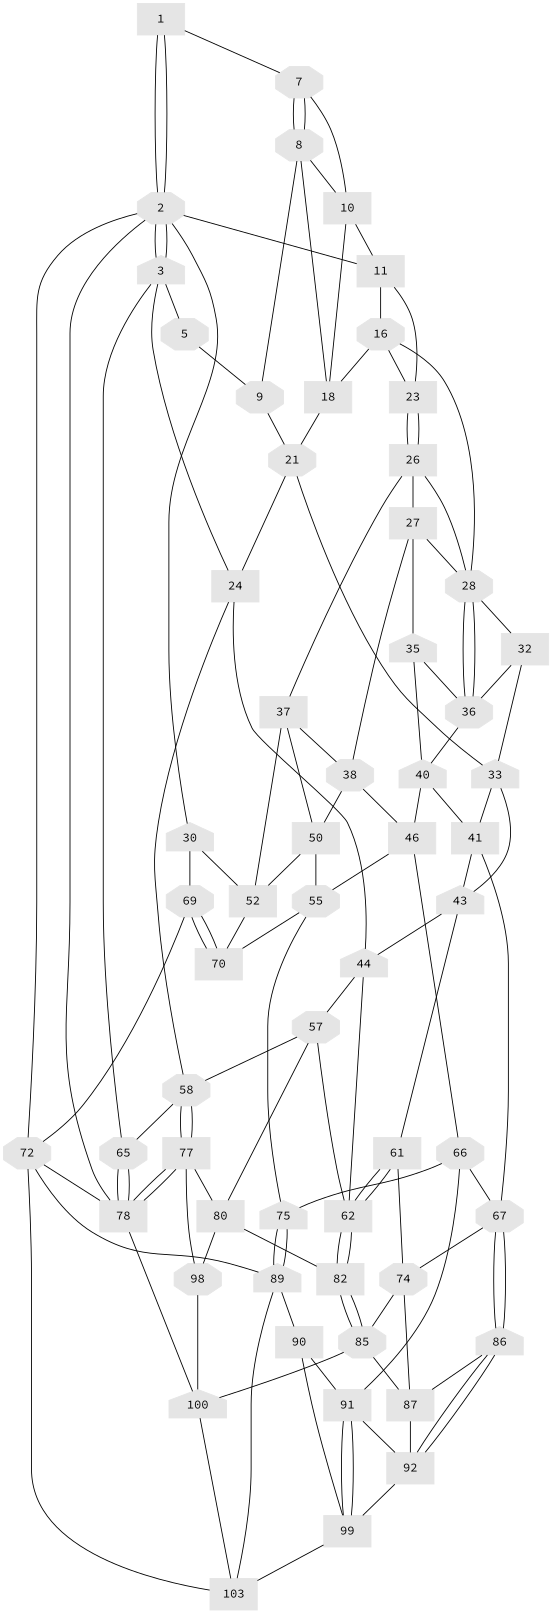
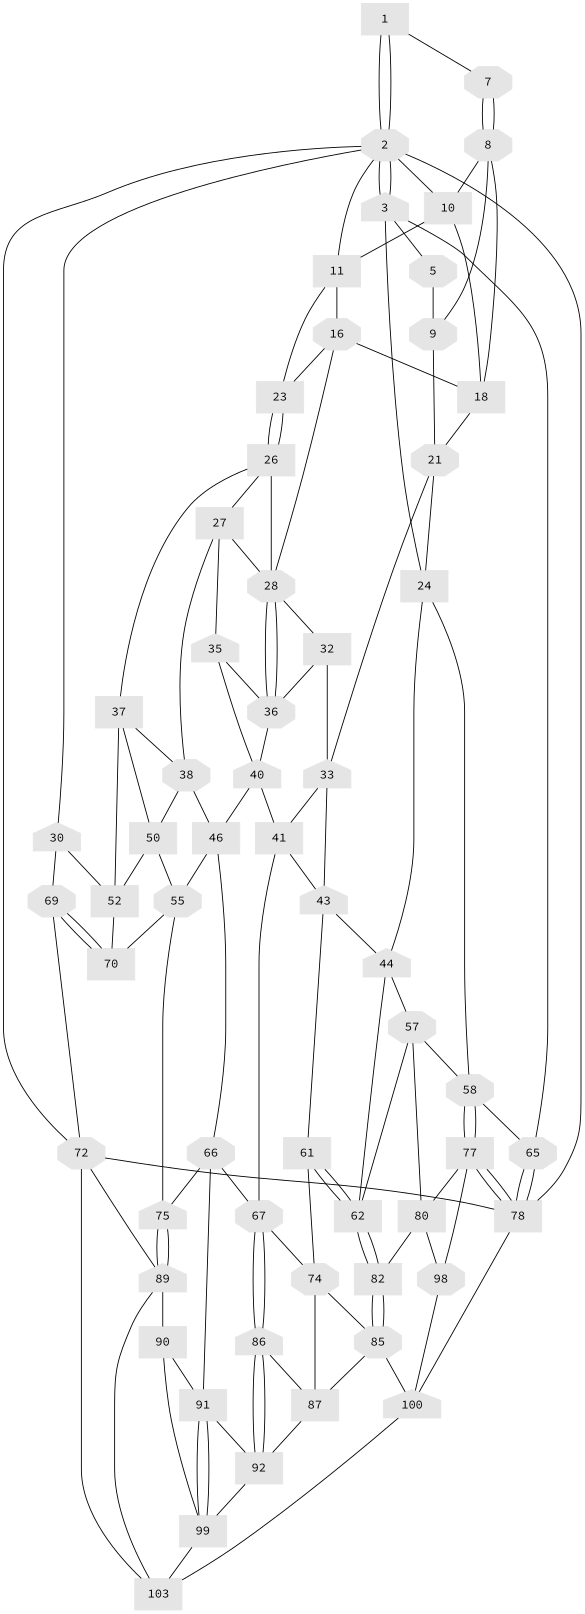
(335, 142) -> (416, 176)
